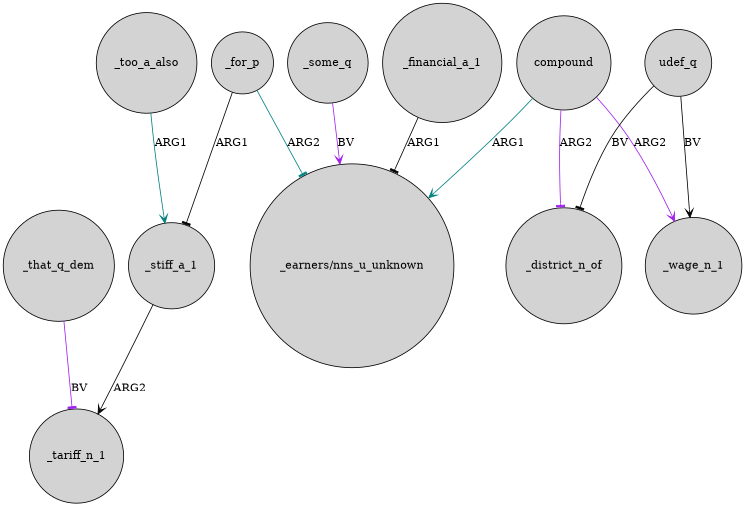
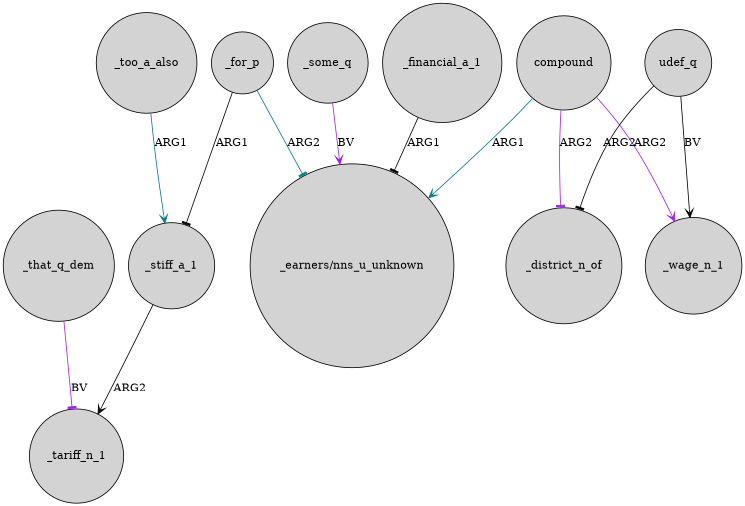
(620, 143) -> (620, 143)
